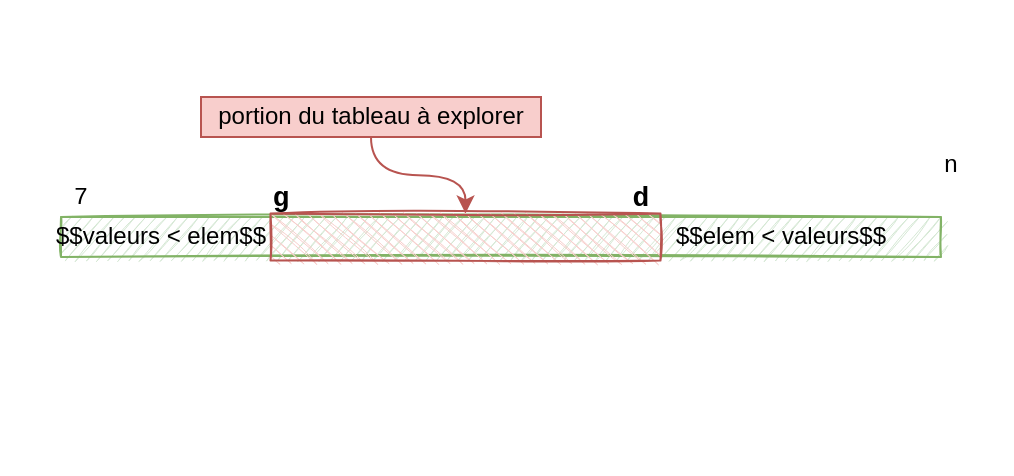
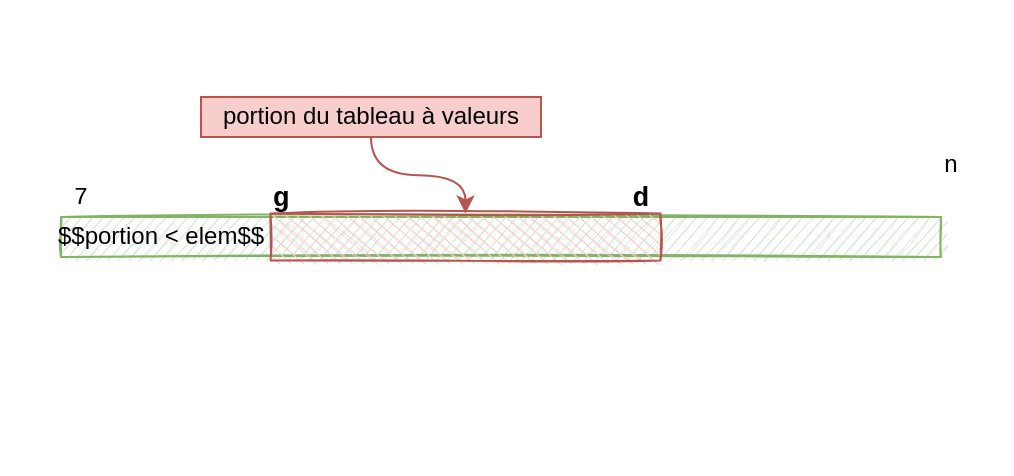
(372, 117) -> (372, 117)
(162, 237) -> (162, 237)
(781, 237) -> none
